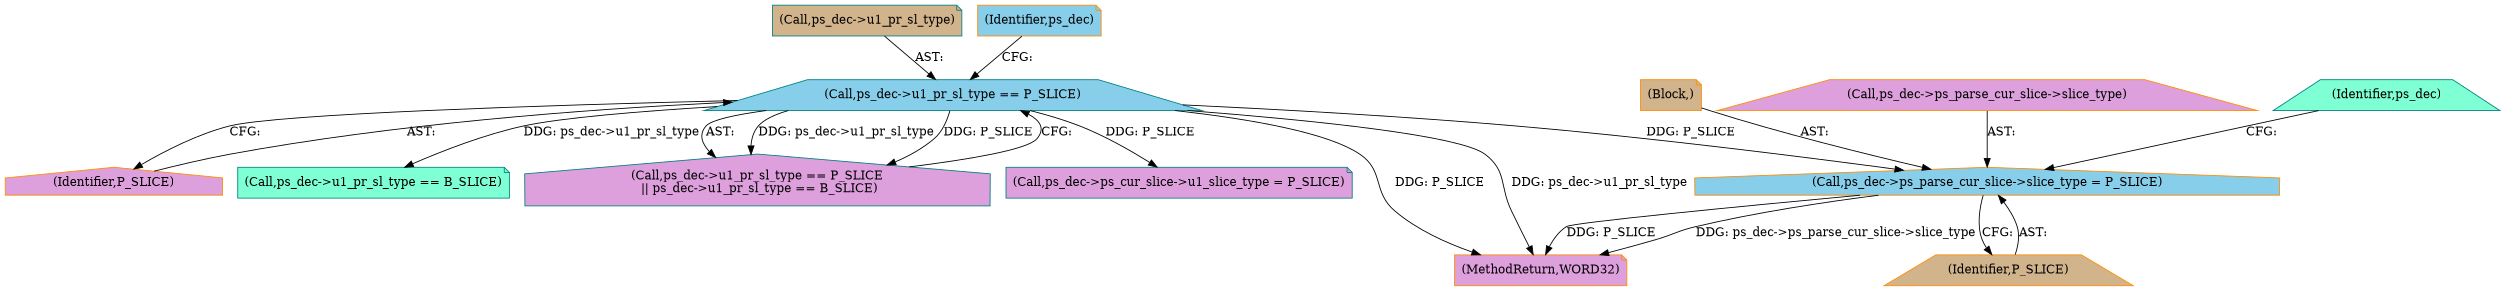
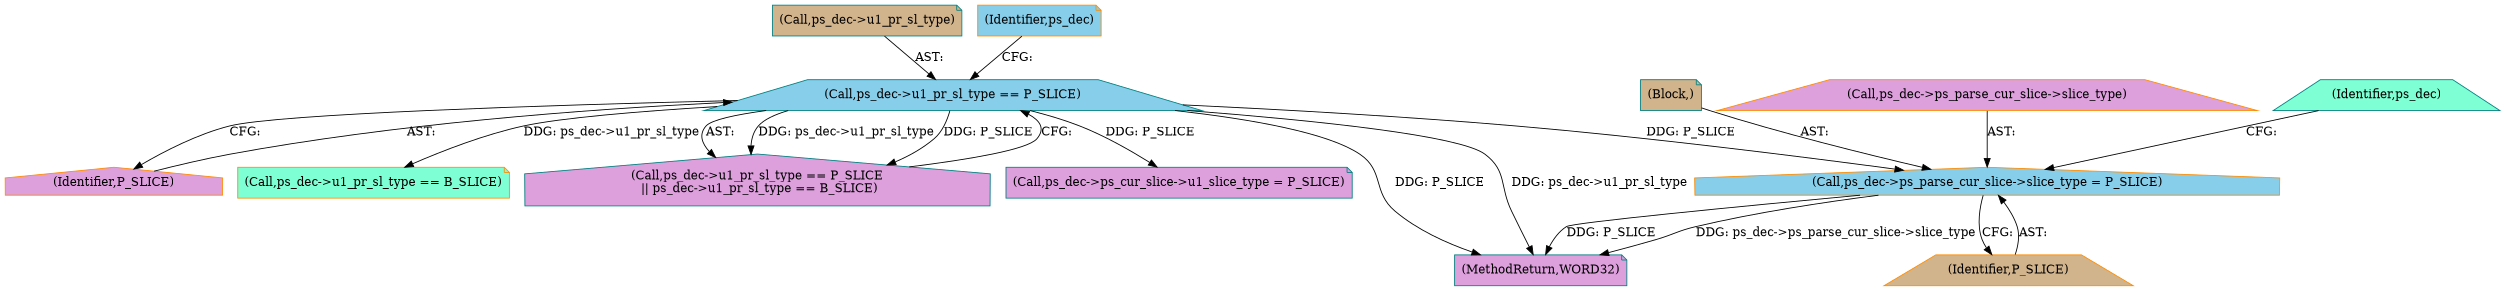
(1671, 95) -> (1671, 95)
(374, 183) -> (374, 183)
(1541, 270) -> (1541, 270)
